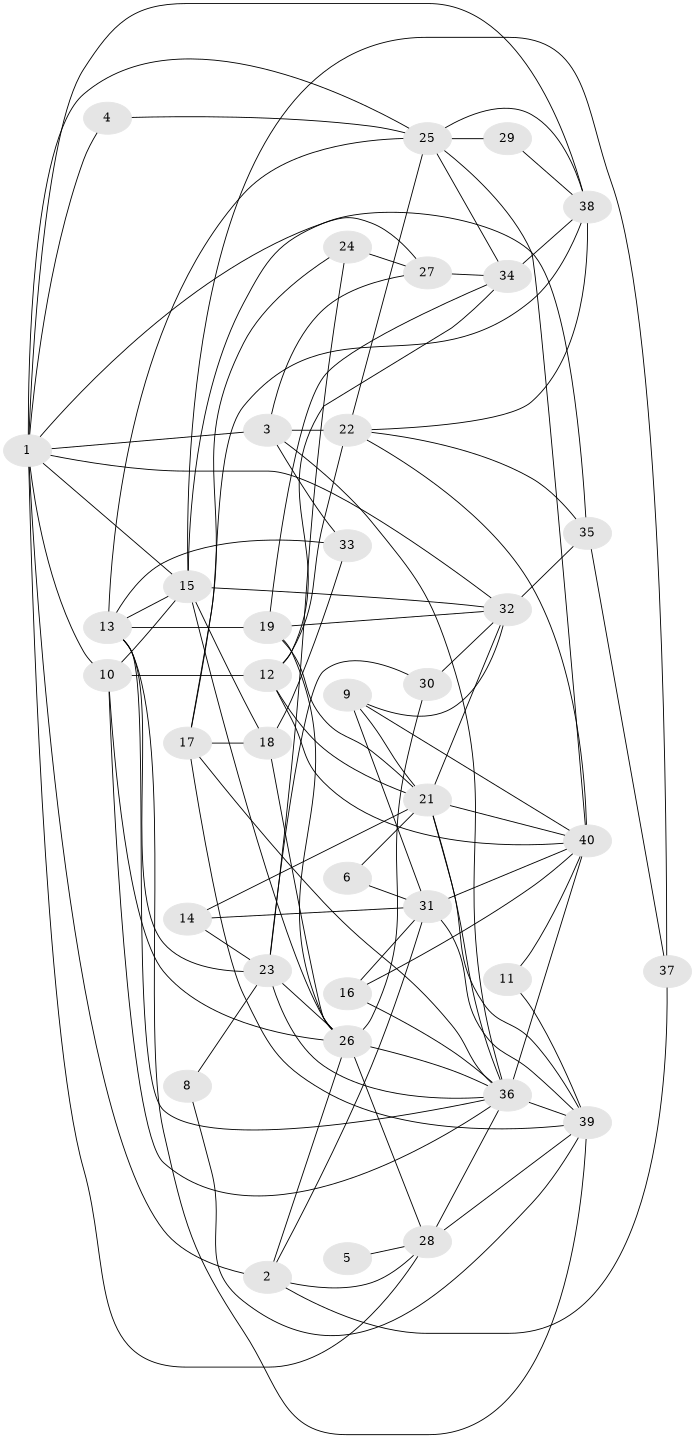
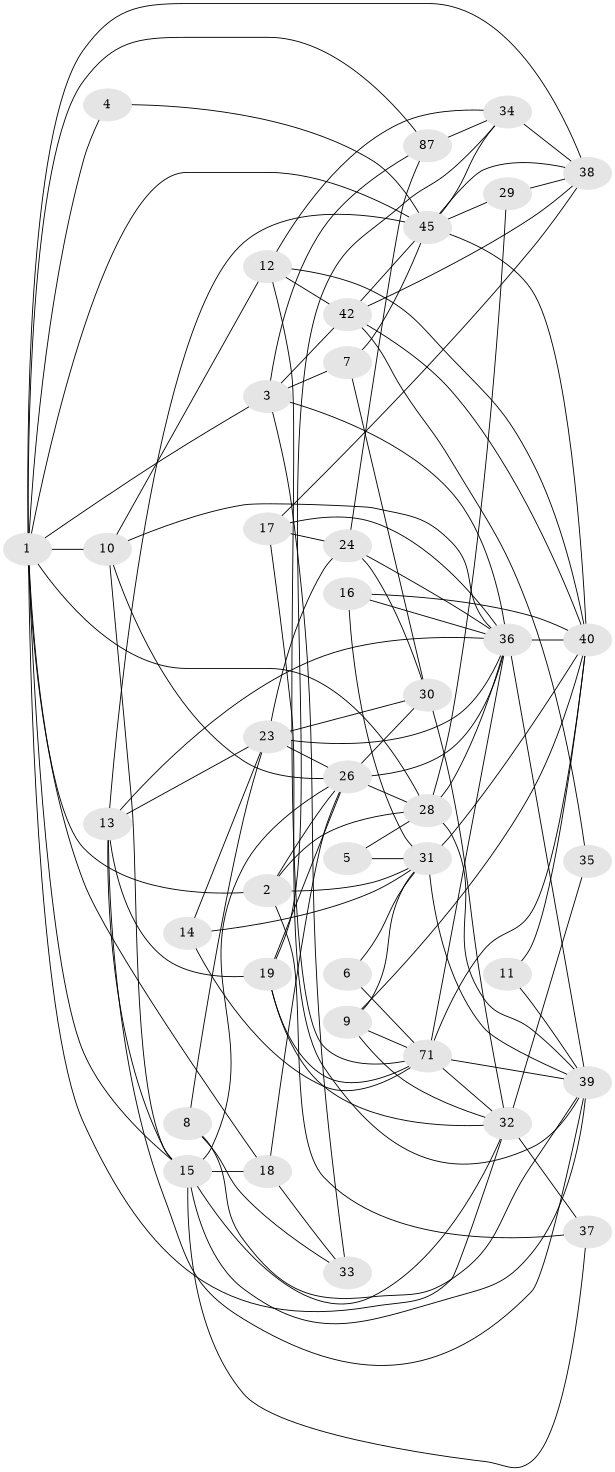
(428, 139) -> (428, 228)
(372, 213) -> (415, 1308)
(428, 273) -> (428, 146)
none -> (348, 363)
(348, 430) -> (348, 315)
none -> (480, 519)
(208, 547) -> (257, 1208)
none -> (429, 591)
none -> (397, 616)
(223, 743) -> (84, 883)
(628, 752) -> (548, 1178)
(428, 800) -> (428, 1056)
none -> (388, 859)
